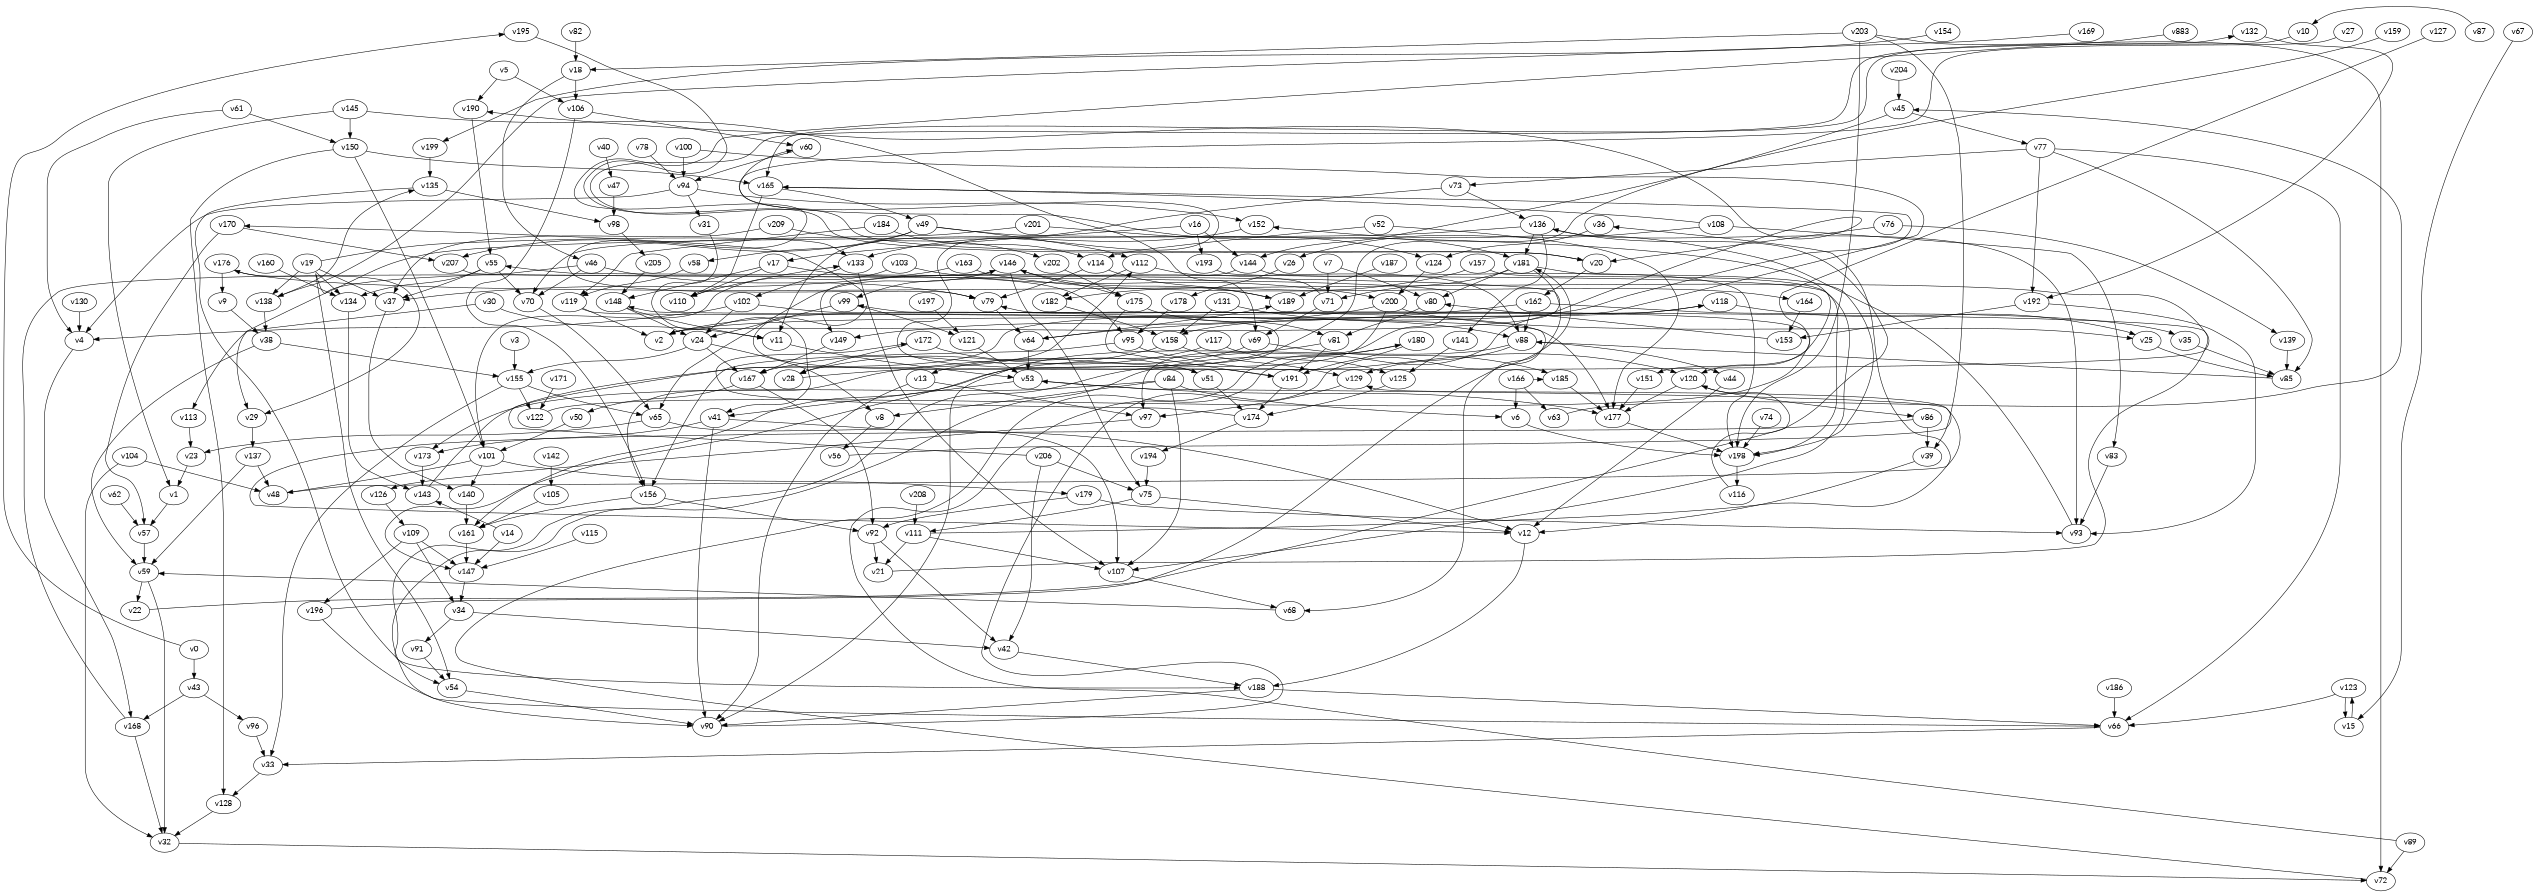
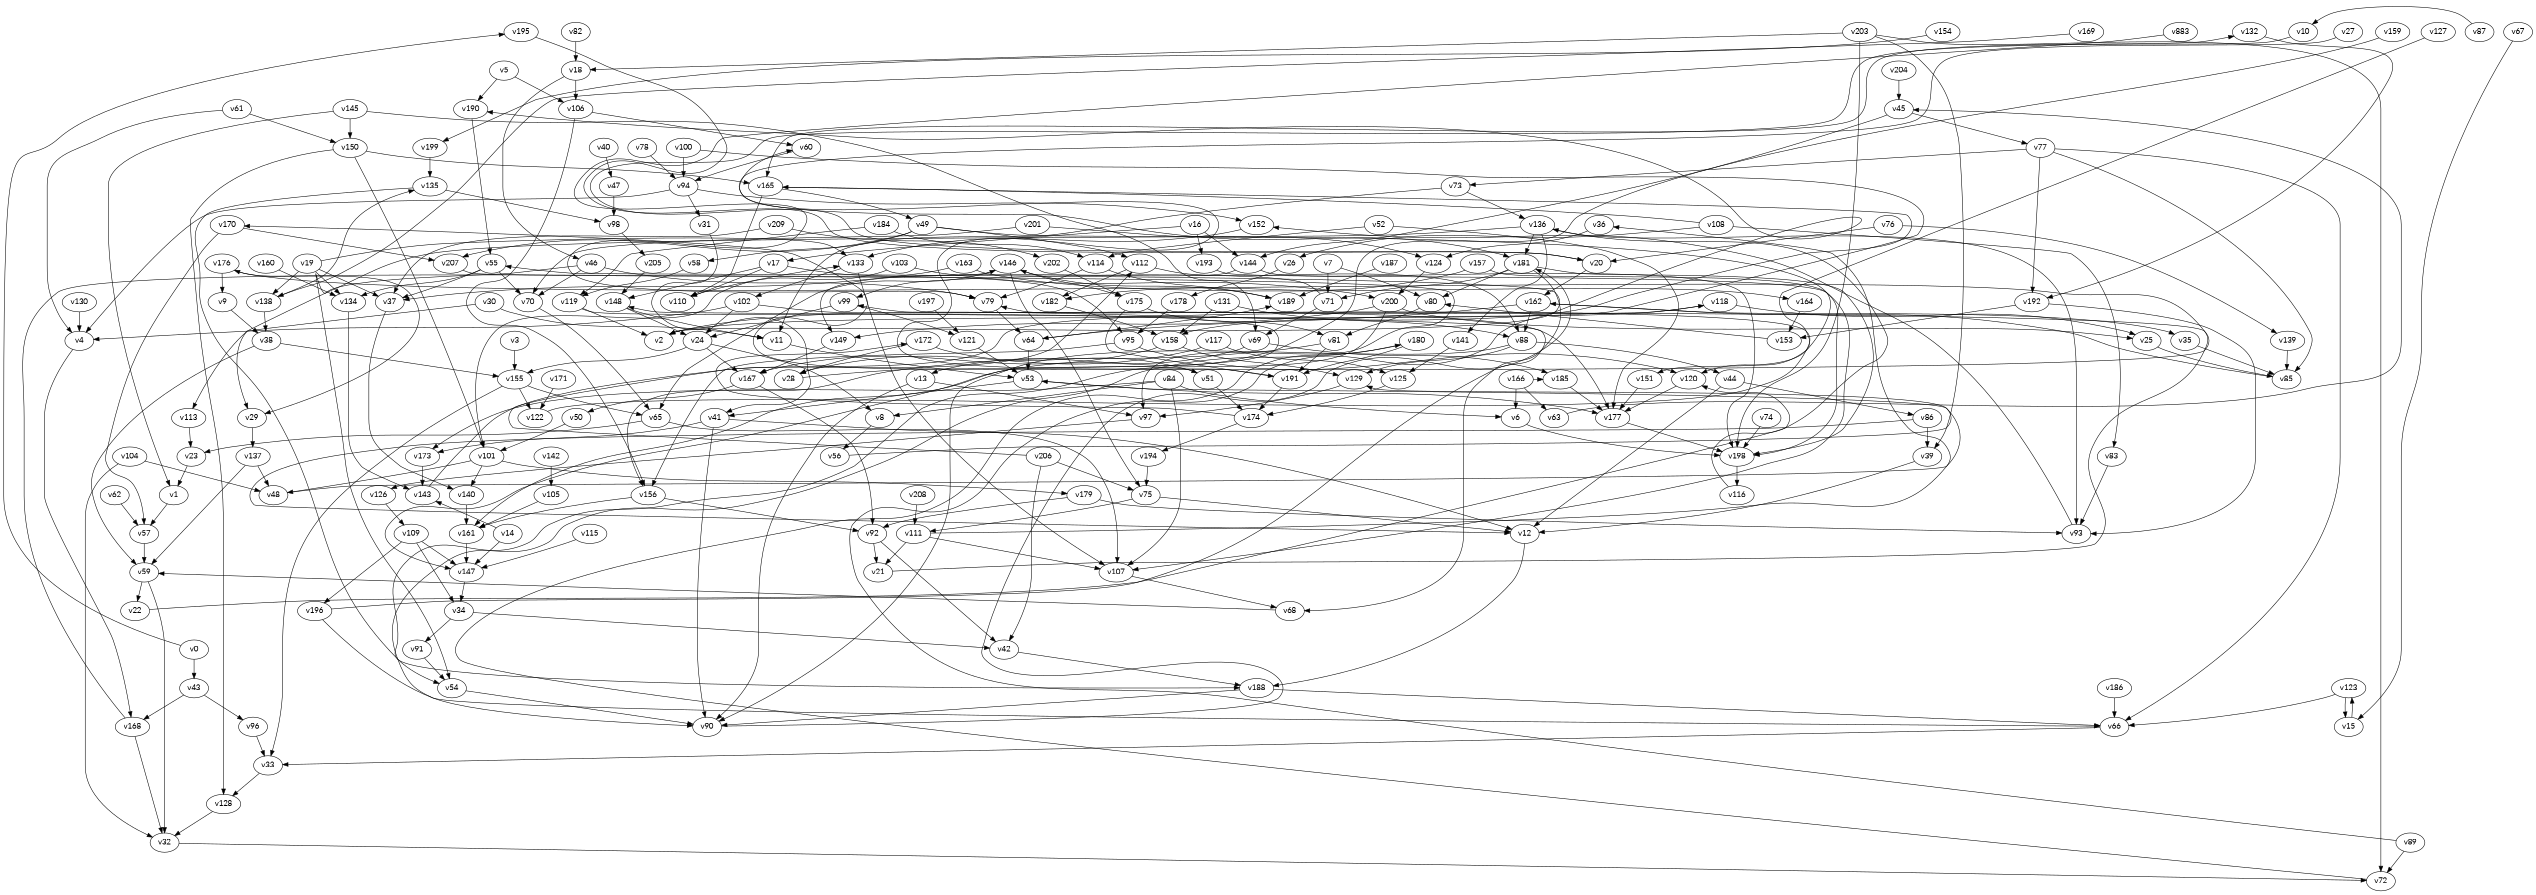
(1907, 360) -> (1989, 321)
(1825, 407) -> (1789, 391)
